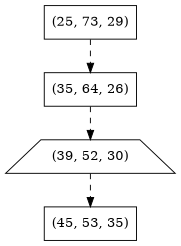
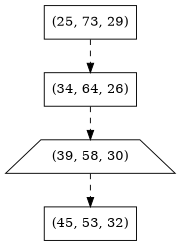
(90, 89) -> (90, 89)
(90, 157) -> (90, 157)
(90, 224) -> (90, 224)
